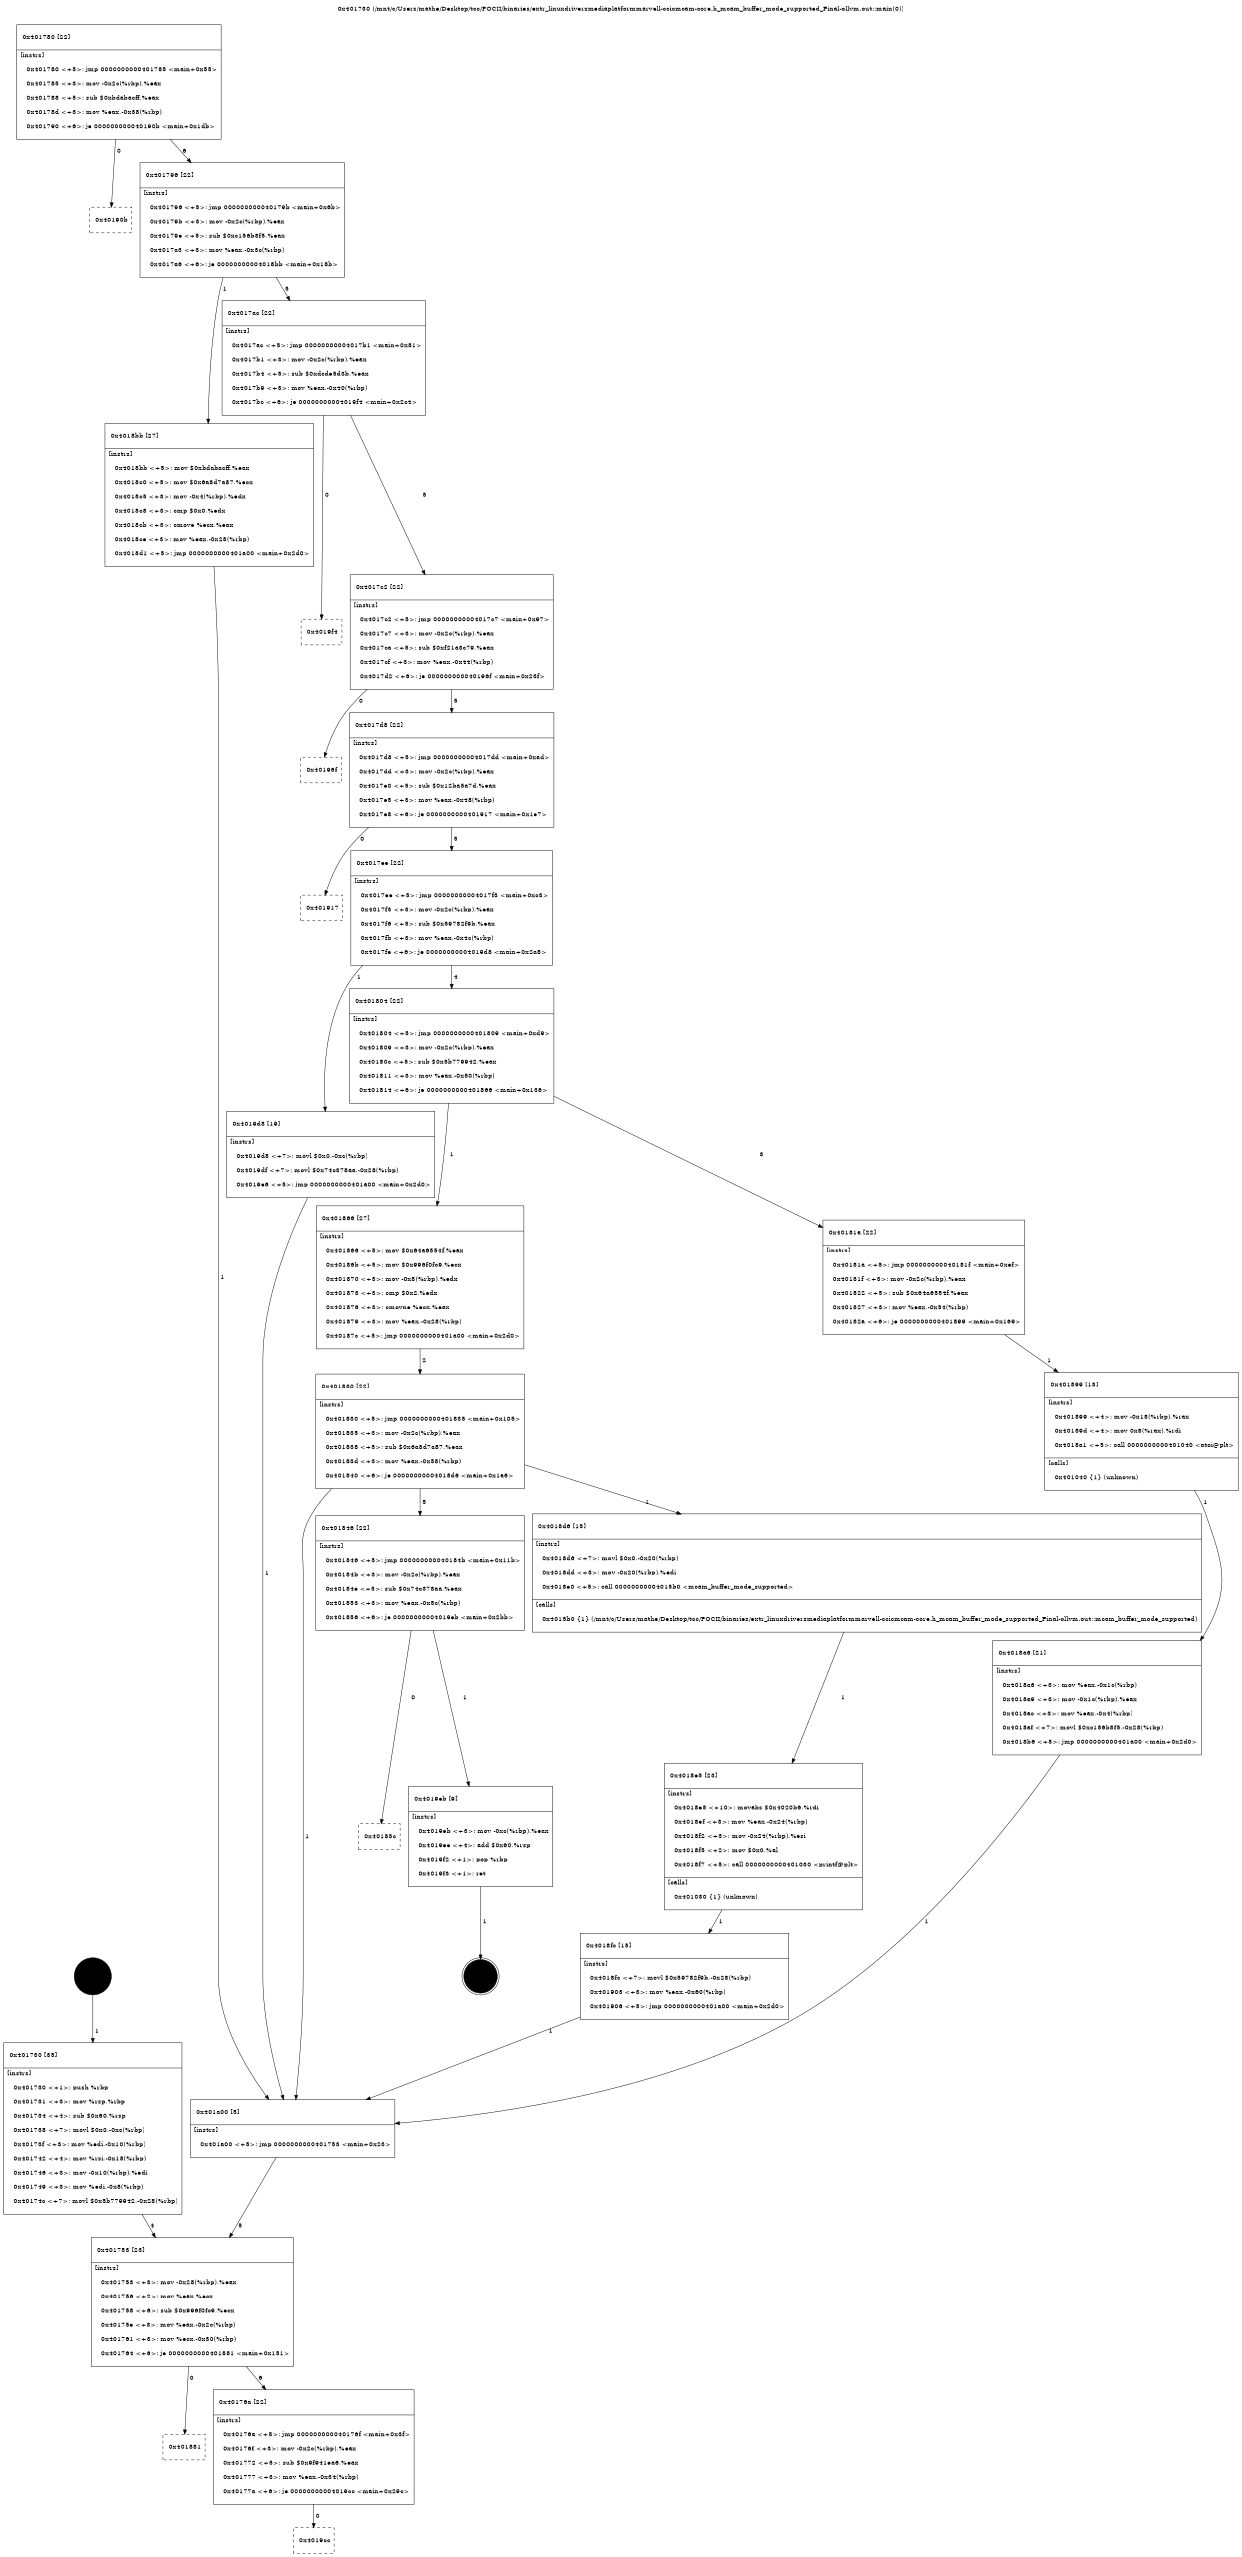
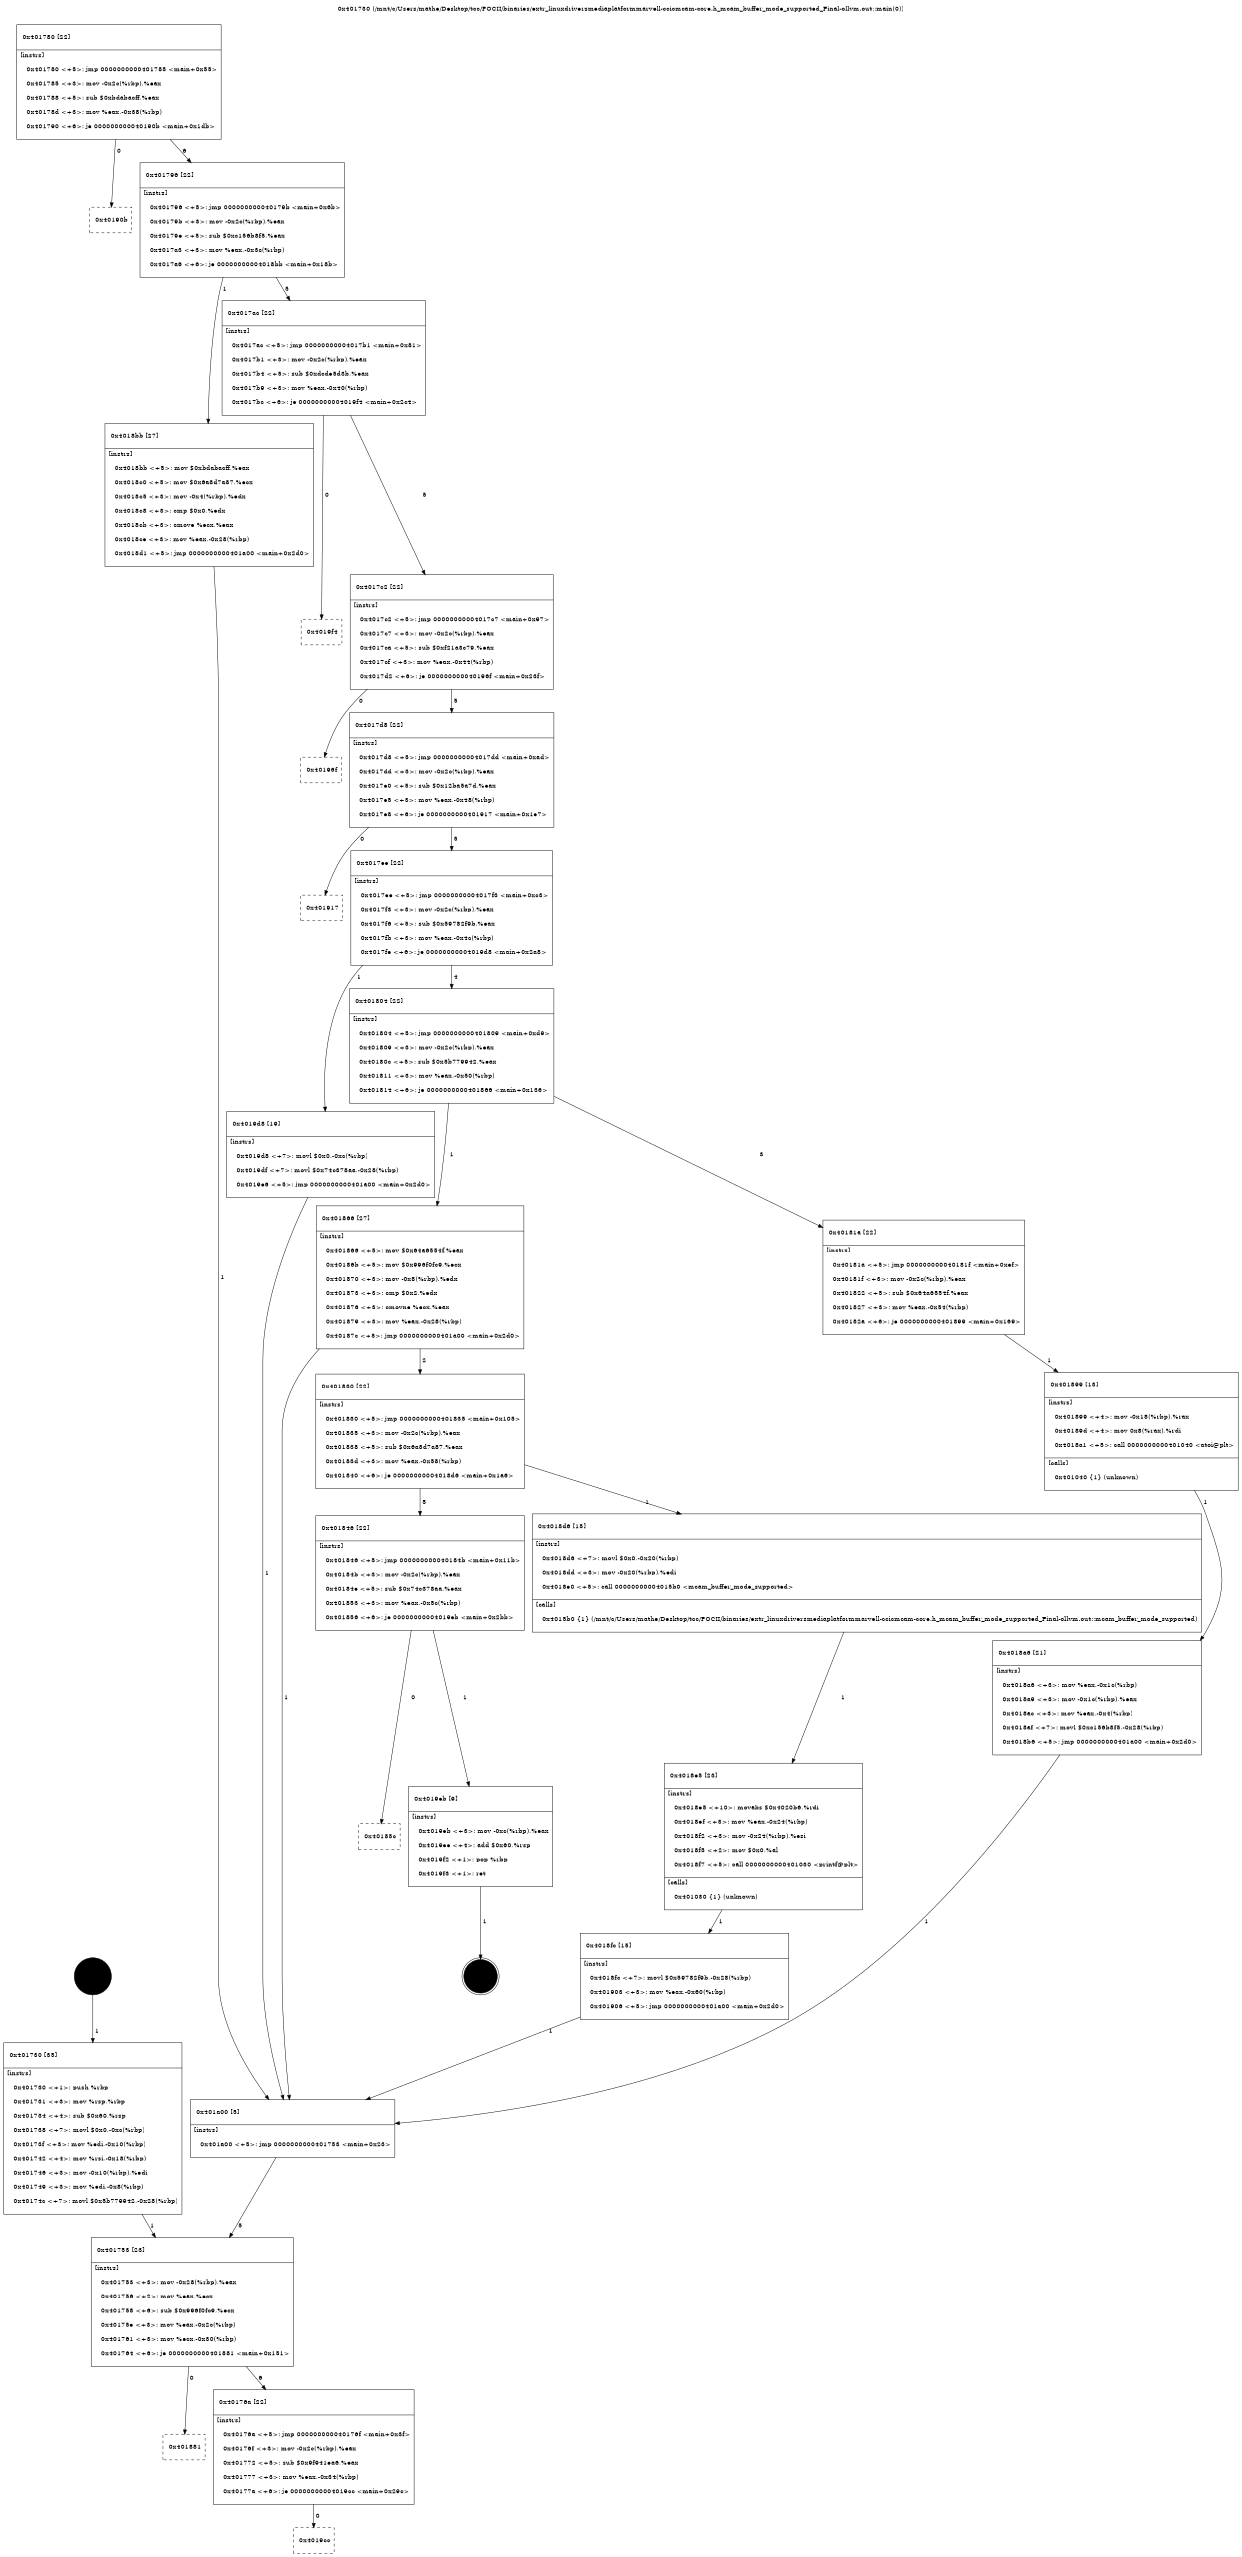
(303, 1788) -> (282, 1717)
(151, 2226) -> (151, 2226)
